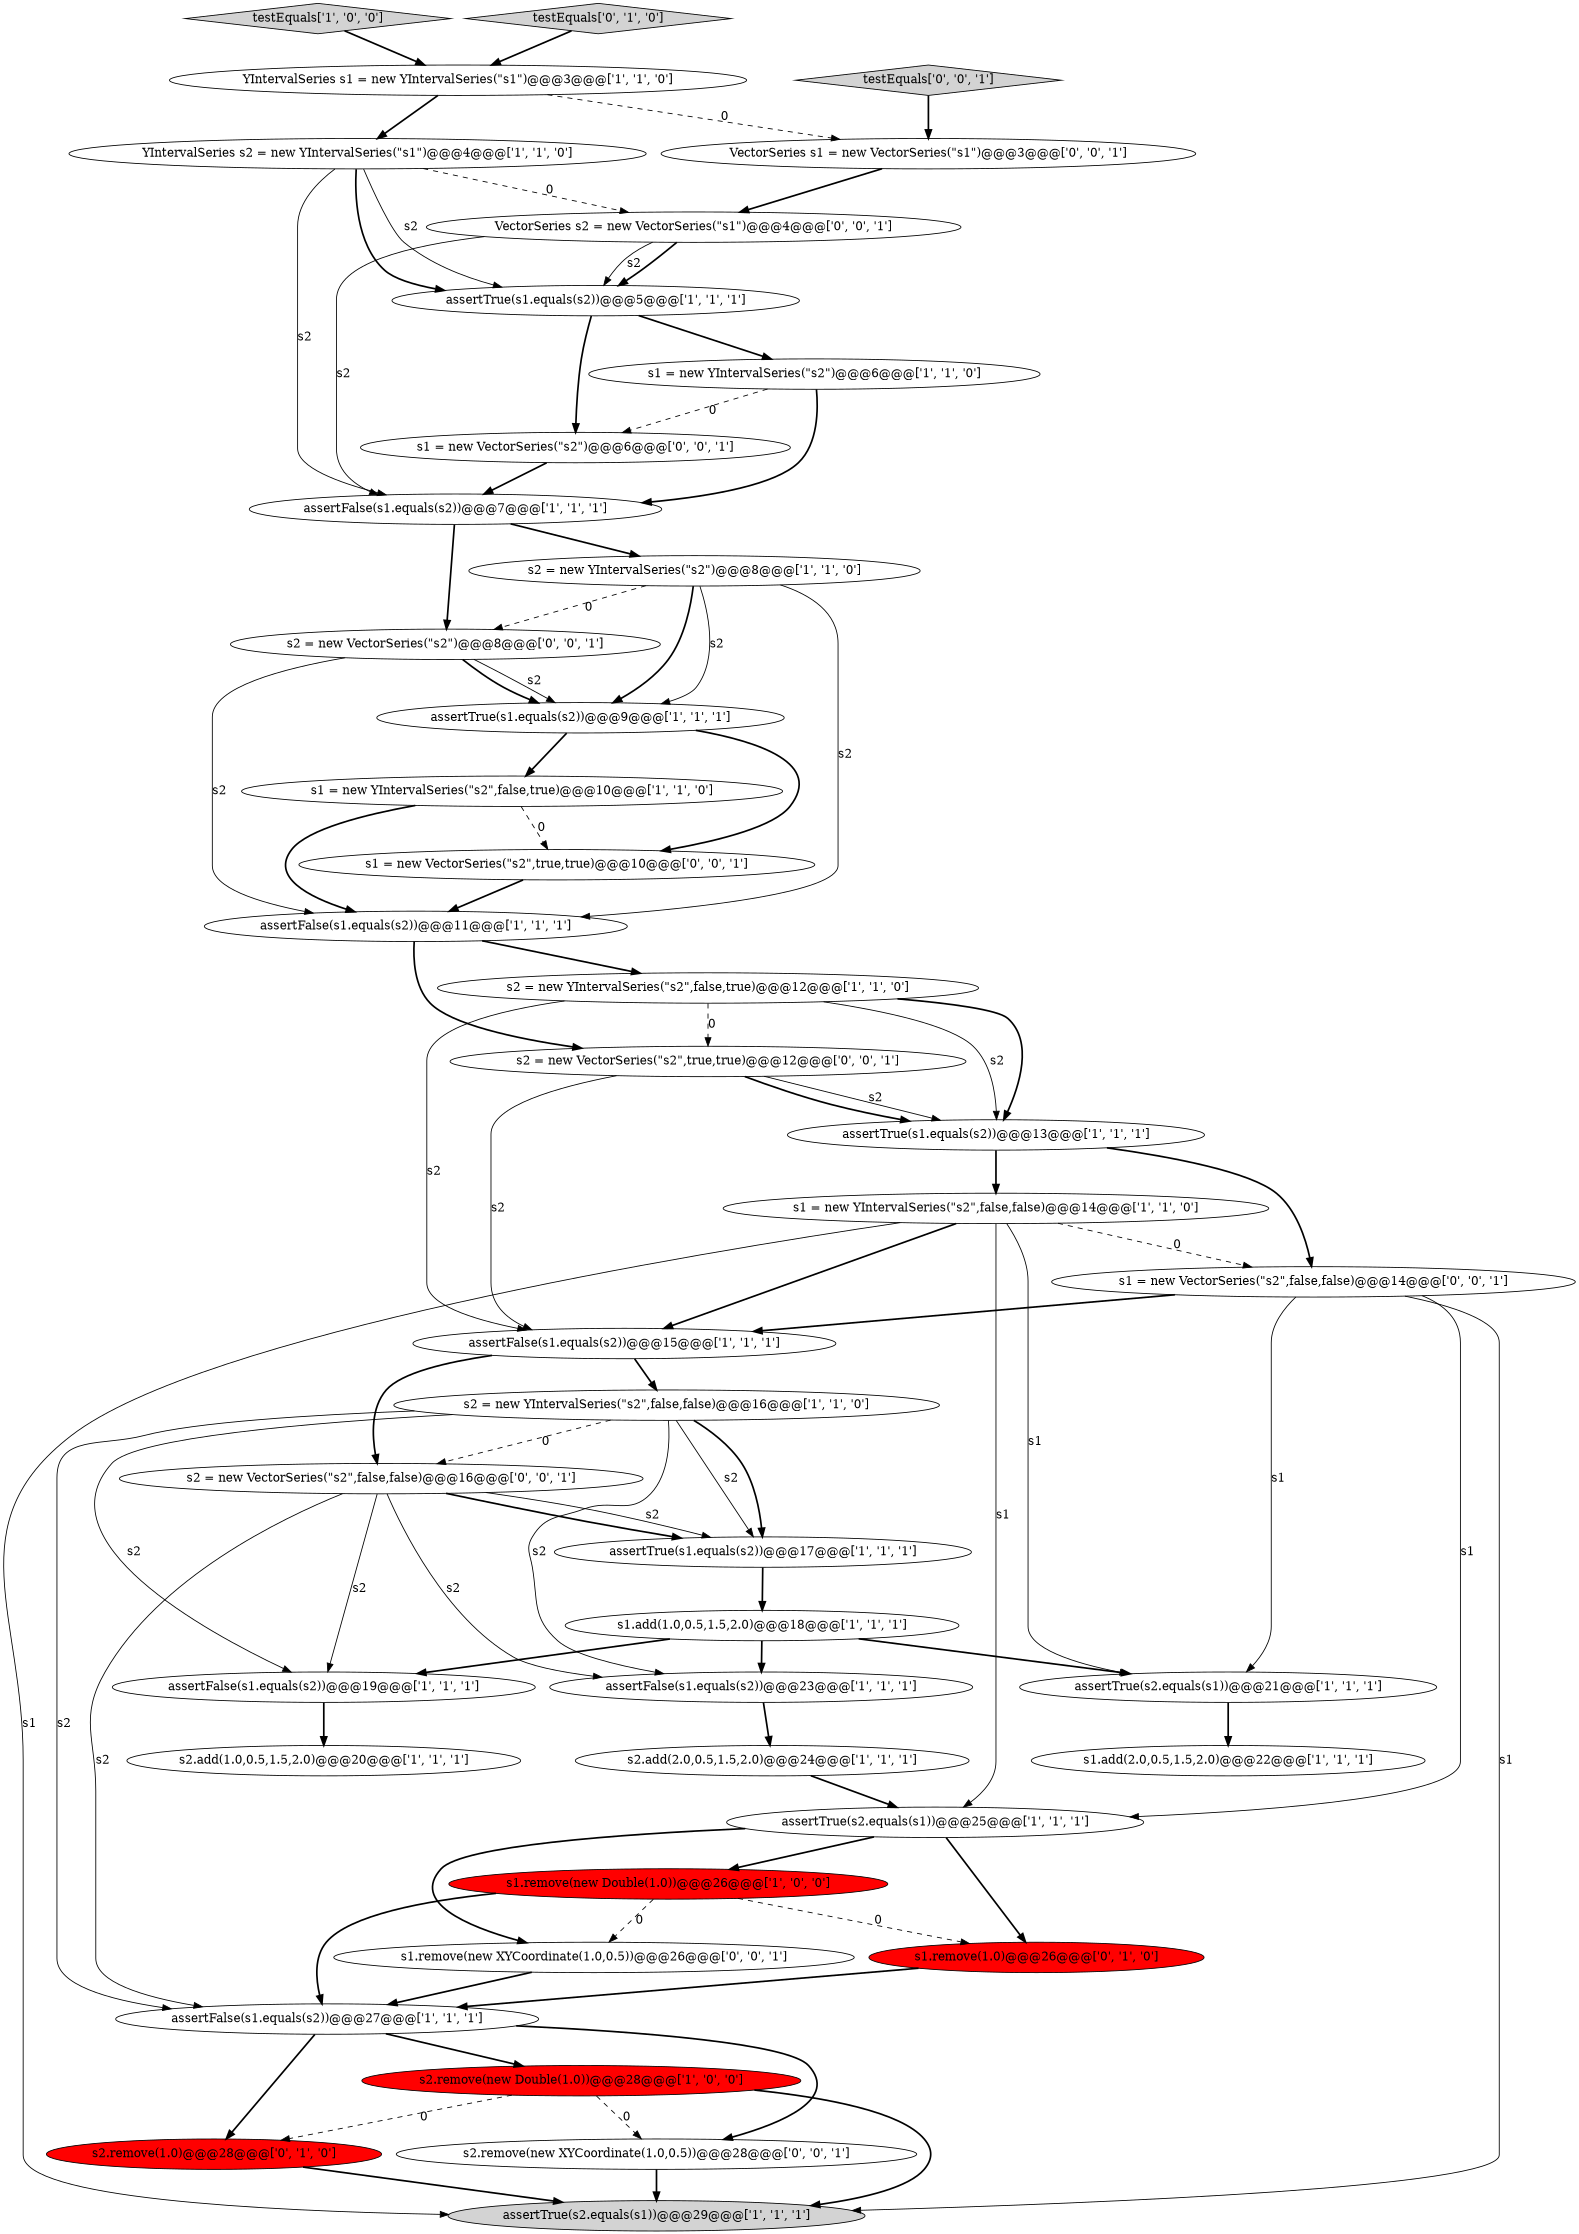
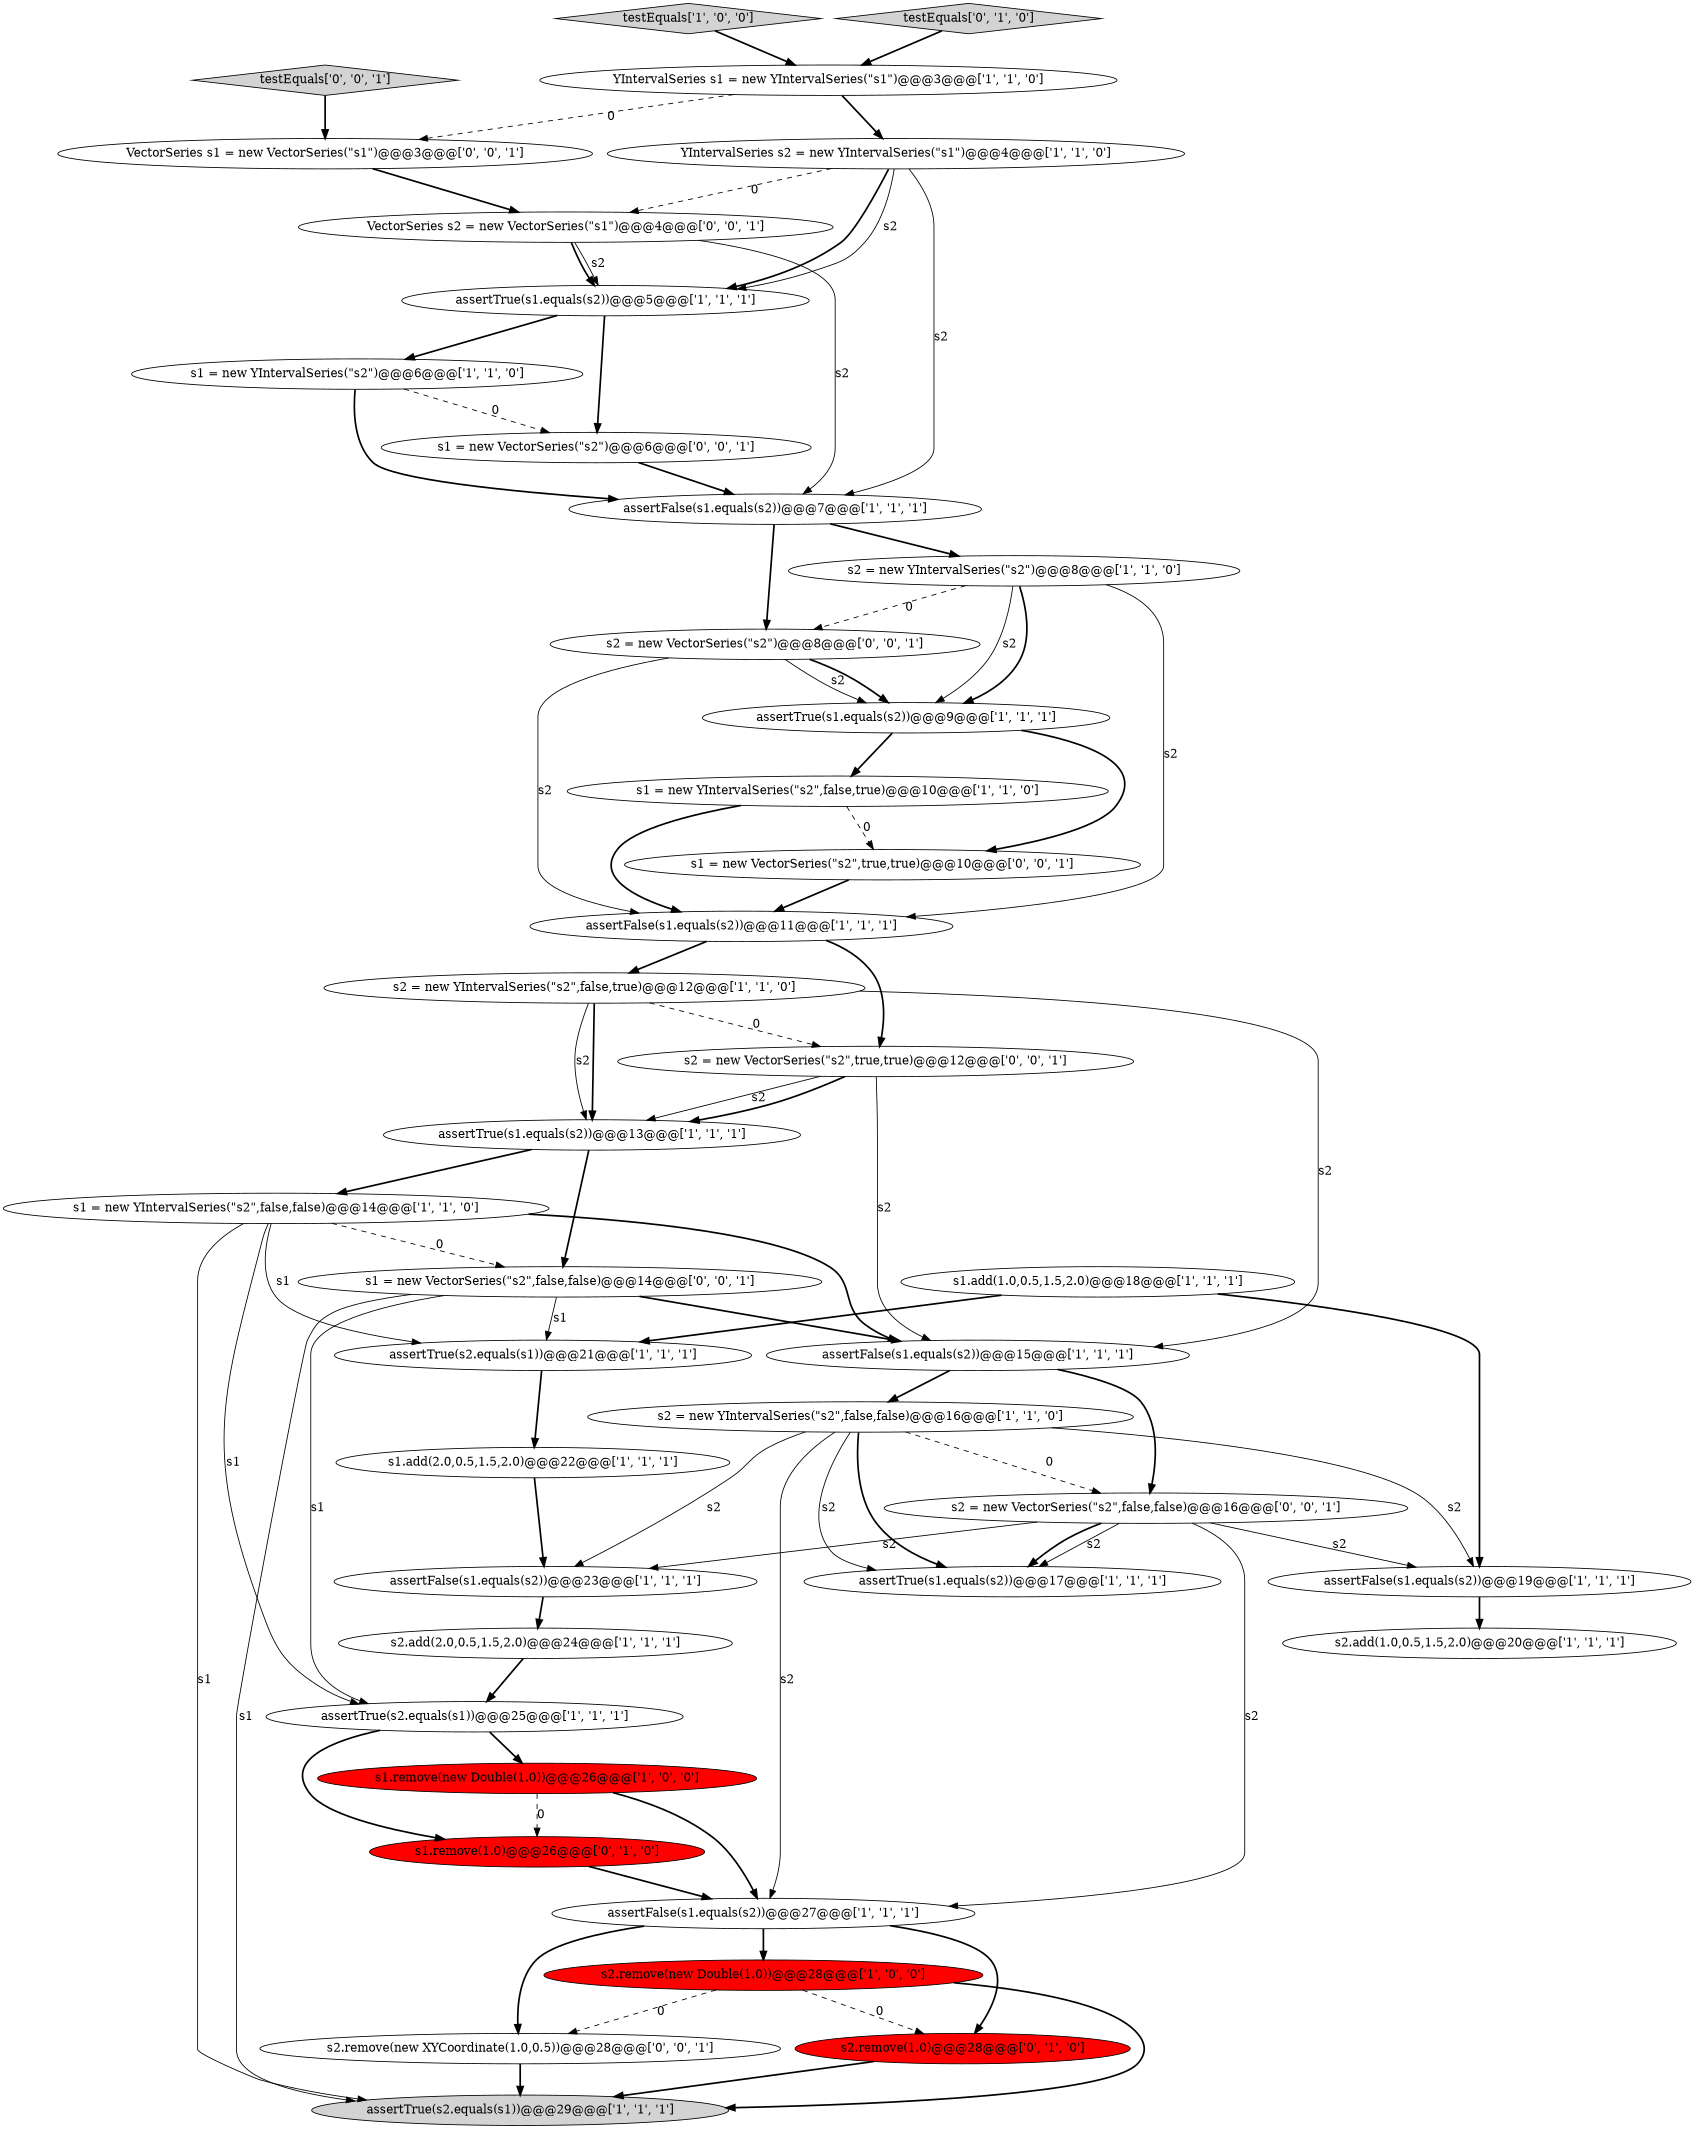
(763, 1585) -> none
(762, 1652) -> (539, 1518)
(594, 1957) -> none
